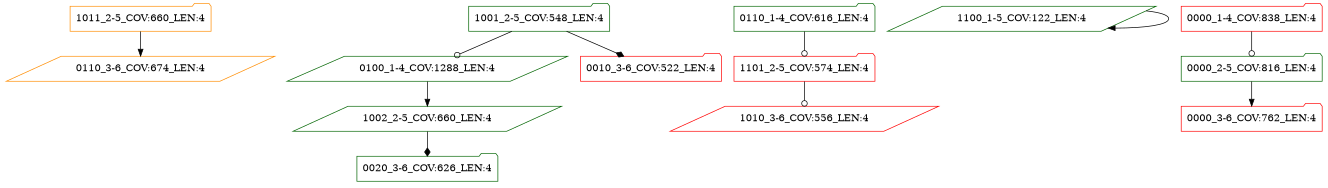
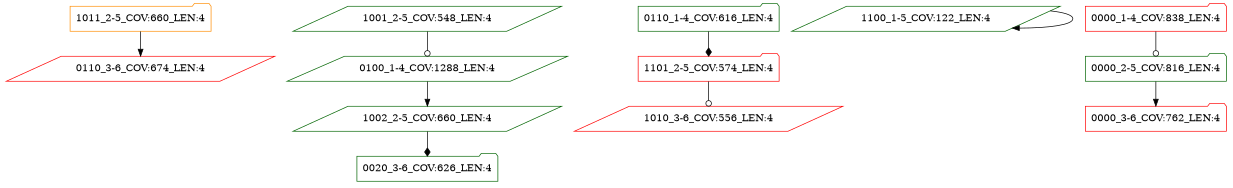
(539, 19) -> (427, 19)
(804, 41) -> (709, 40)
(141, 69) -> (141, 69)
(651, 69) -> none
